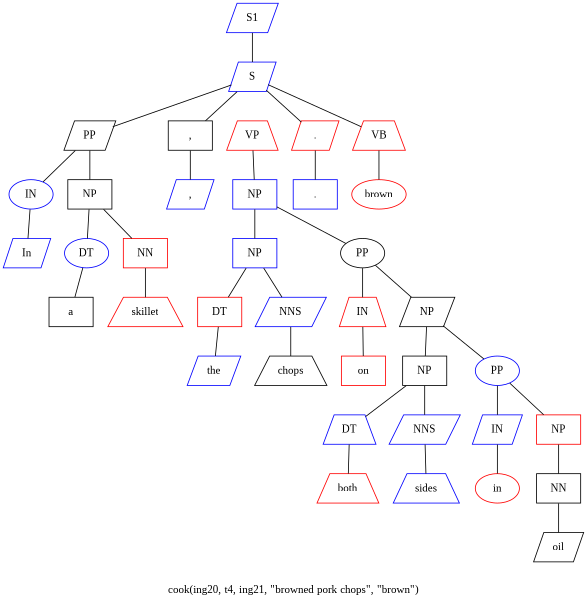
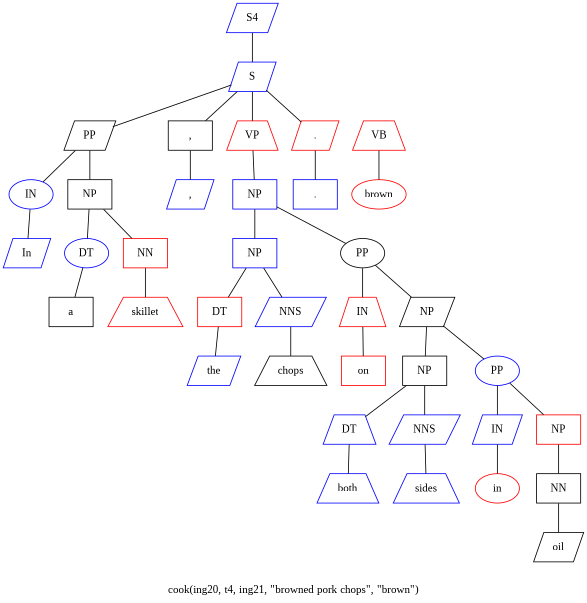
(252, 18) -> (252, 18)
(315, 106) -> (252, 106)
(348, 488) -> (348, 488)
